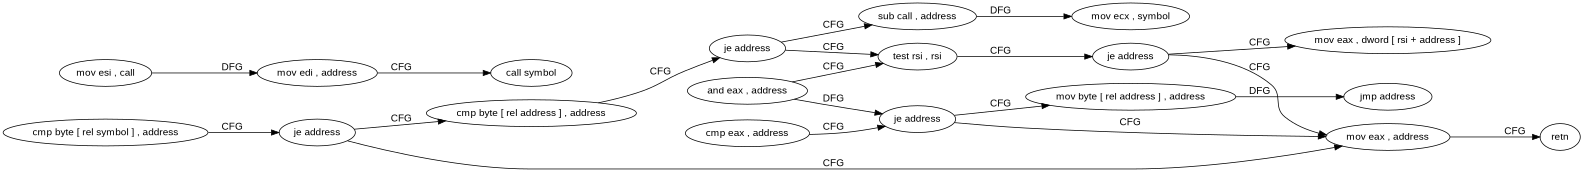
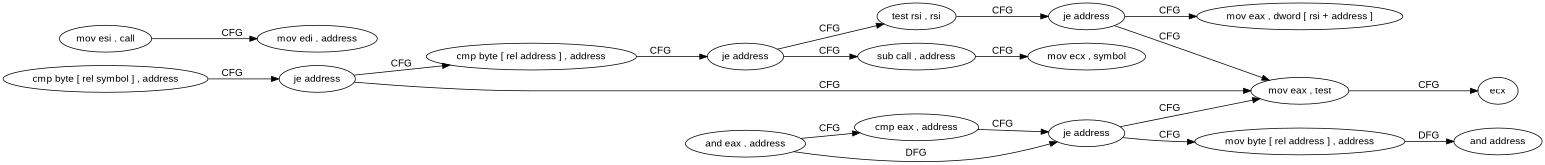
(1001, 11) -> (1003, 51)
(233, 67) -> (233, 33)
(531, 73) -> none
(834, 73) -> (827, 136)
(1388, 97) -> (1498, 141)
(1388, 137) -> (1300, 91)
(1560, 137) -> (1498, 91)
